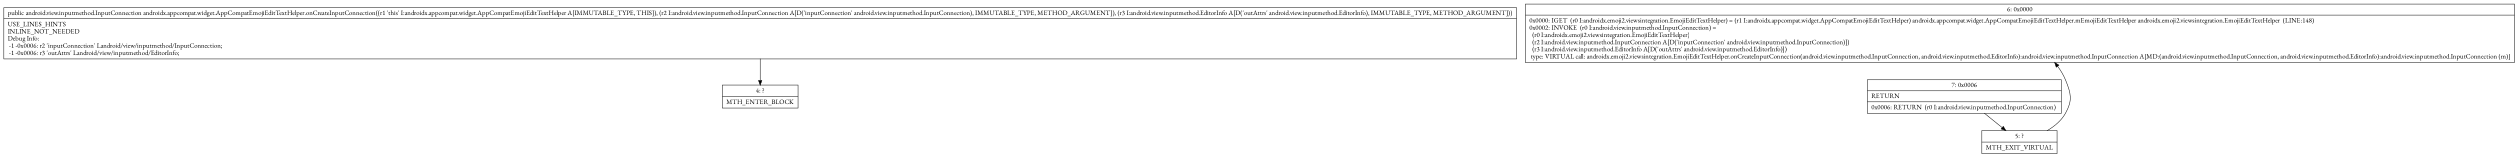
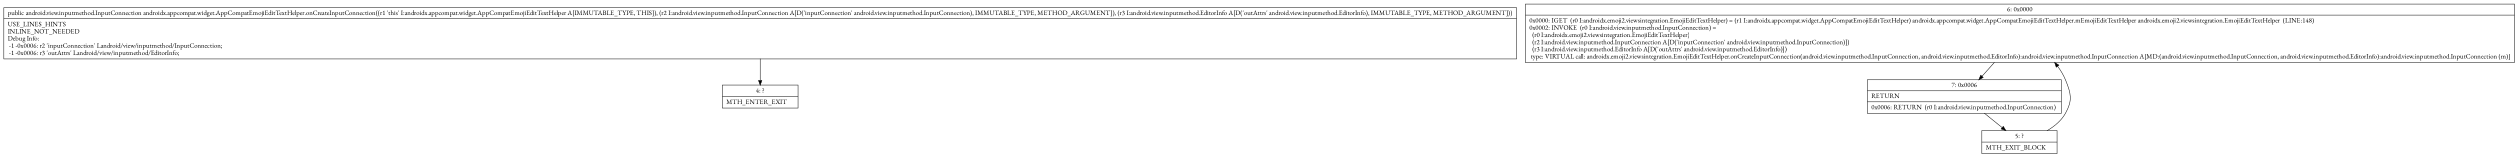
none -> (1988, 69)
(760, 102) -> (757, 102)
(2019, 148) -> (2016, 148)
